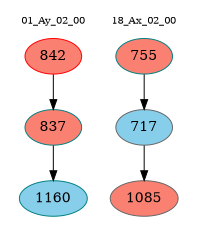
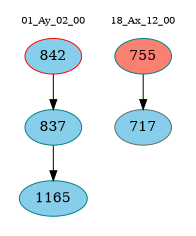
(144, 21) -> (143, 21)
(53, 56) -> (53, 56)
(53, 127) -> (53, 127)
(53, 198) -> (53, 198)
(144, 198) -> none
